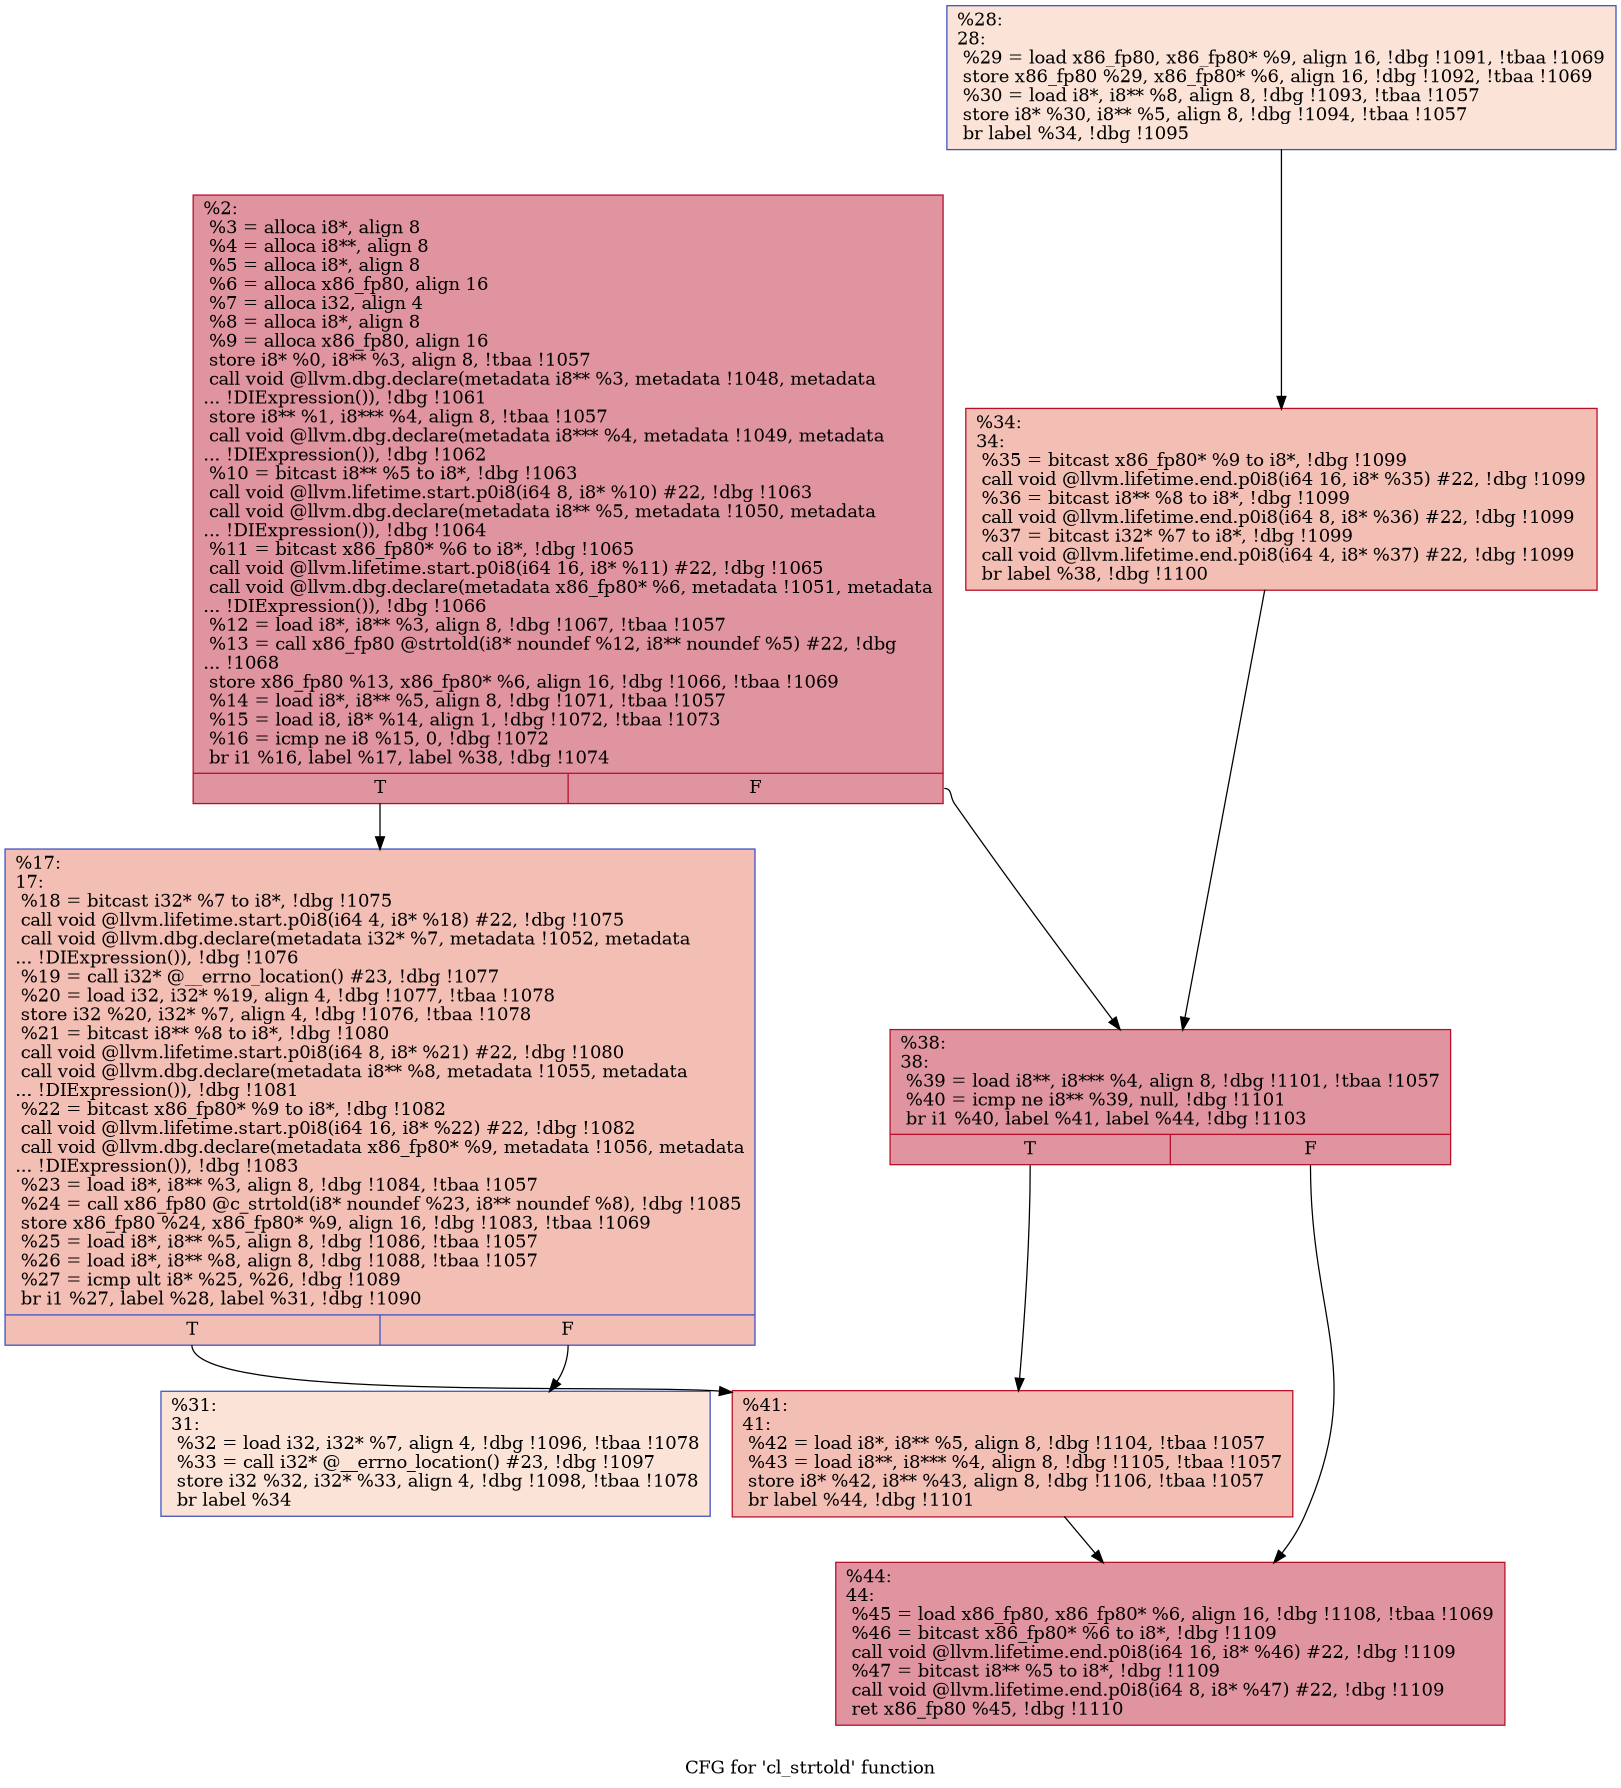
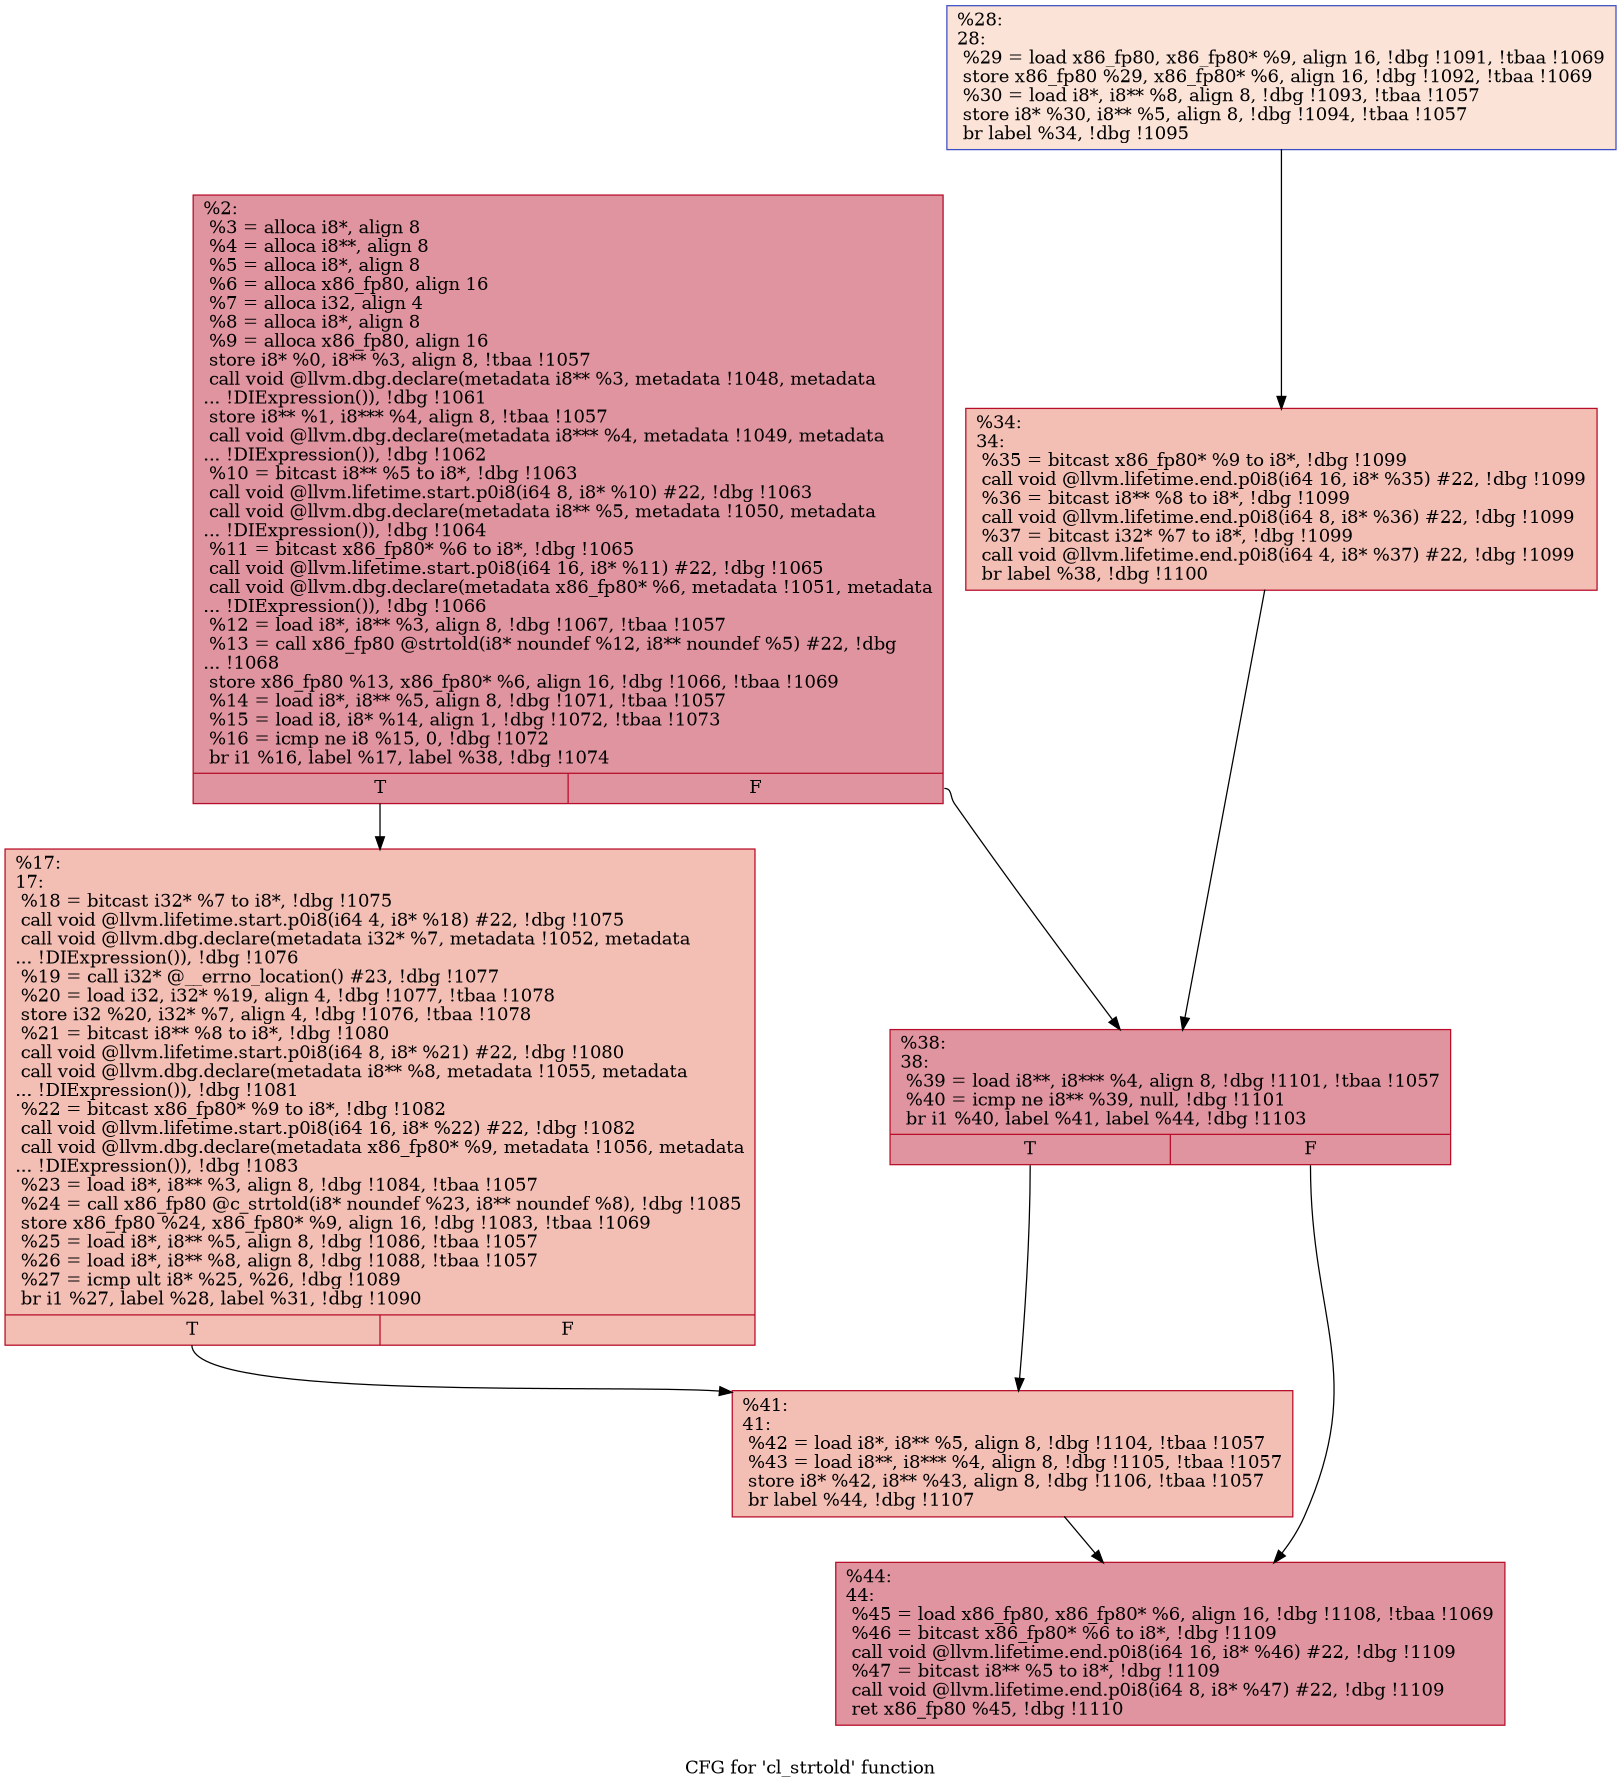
(380, 1097) -> (380, 1097)
(436, 1454) -> none
(859, 1500) -> (859, 1500)
